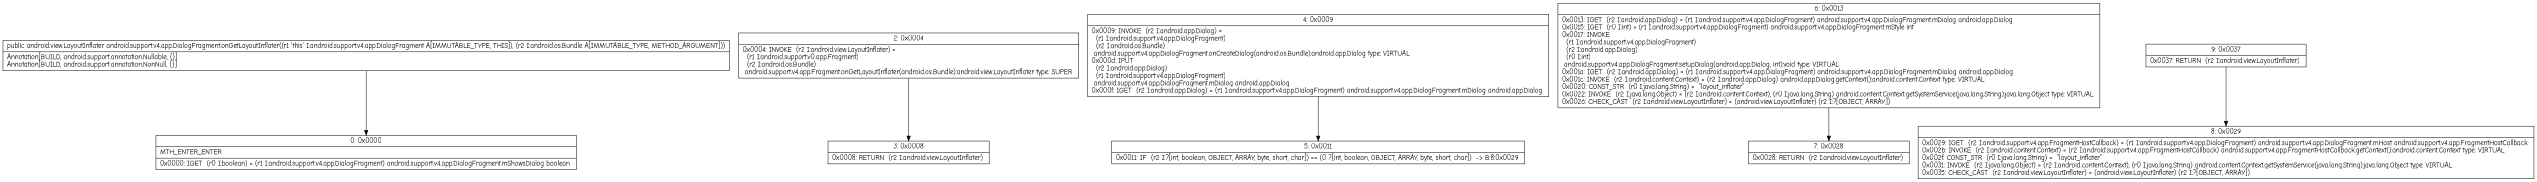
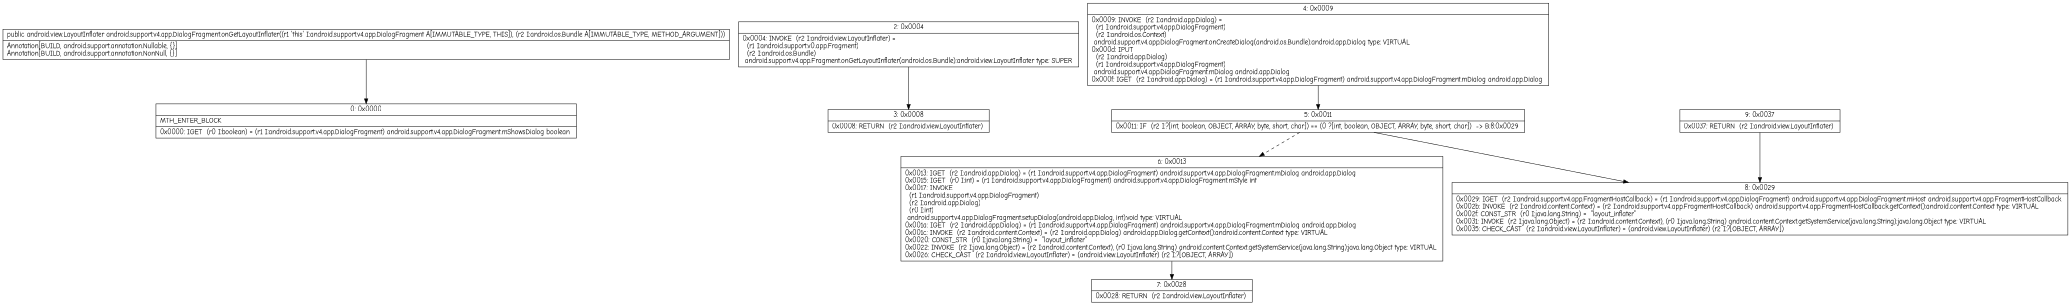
(1128, 46) -> (1129, 35)
none -> (1282, 143)
(191, 152) -> (191, 121)
none -> (1499, 157)
